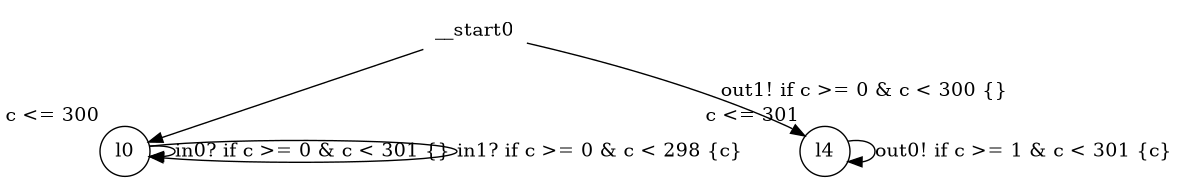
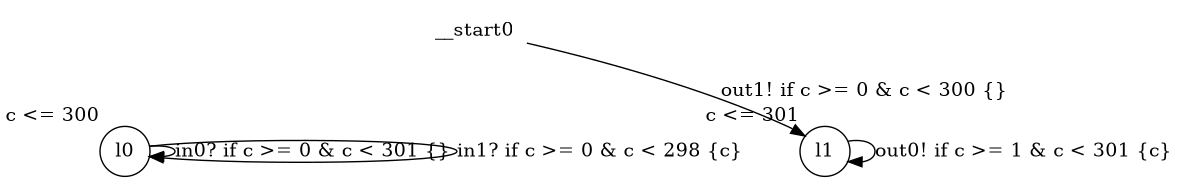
(293, 93) -> none
(825, 151) -> (825, 151)
